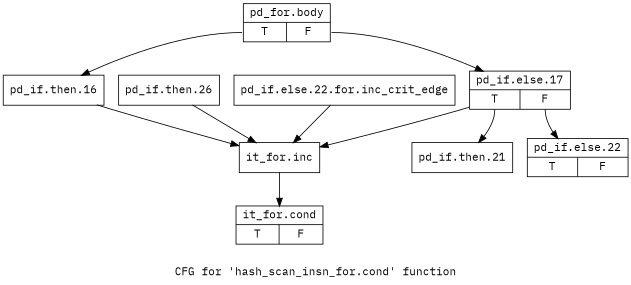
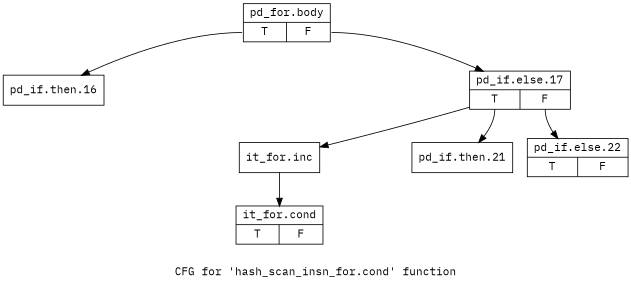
(169, 90) -> none
(344, 90) -> none
(164, 125) -> none
